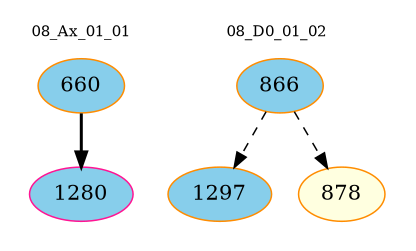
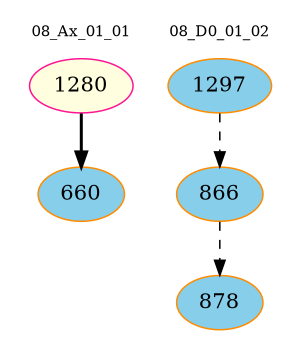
(81, 133) -> (81, 133)
(254, 133) -> (220, 133)
(81, 194) -> (81, 86)
(342, 194) -> (220, 303)
